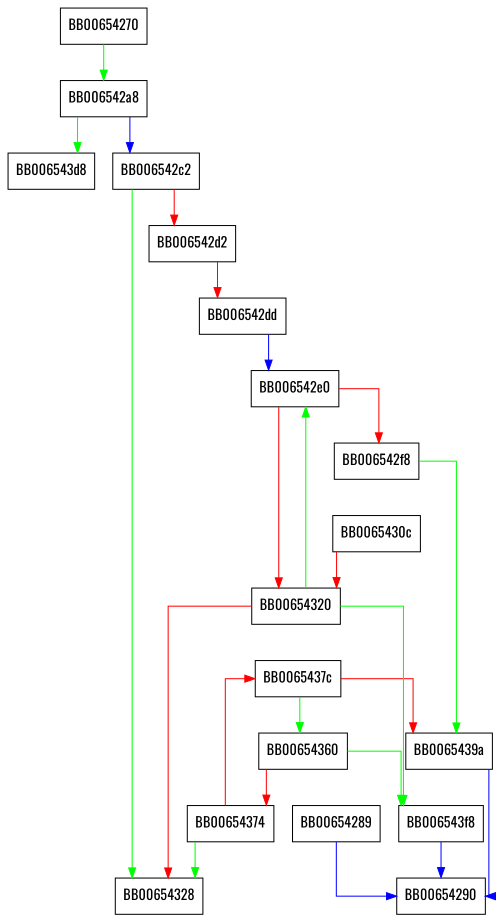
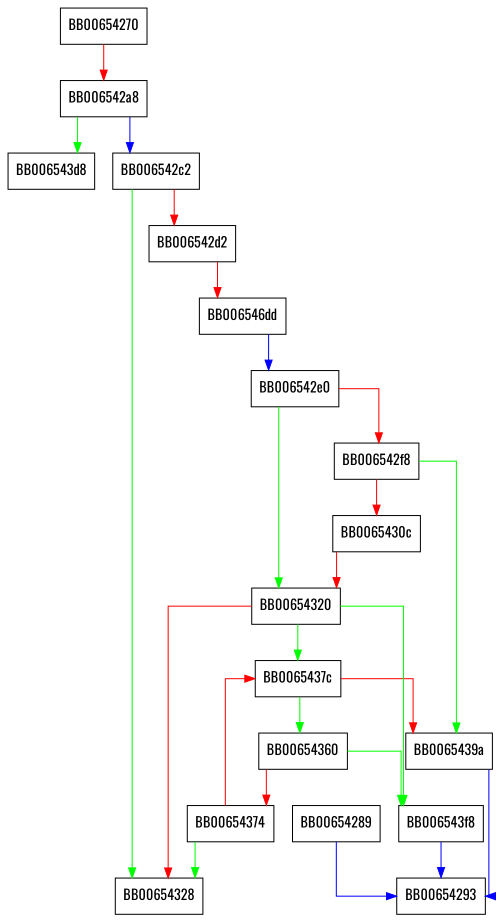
(104, 57) -> (104, 57)
(243, 316) -> (243, 316)
(279, 492) -> (279, 492)
none -> (377, 492)
(306, 503) -> (298, 637)
(441, 896) -> (441, 896)
